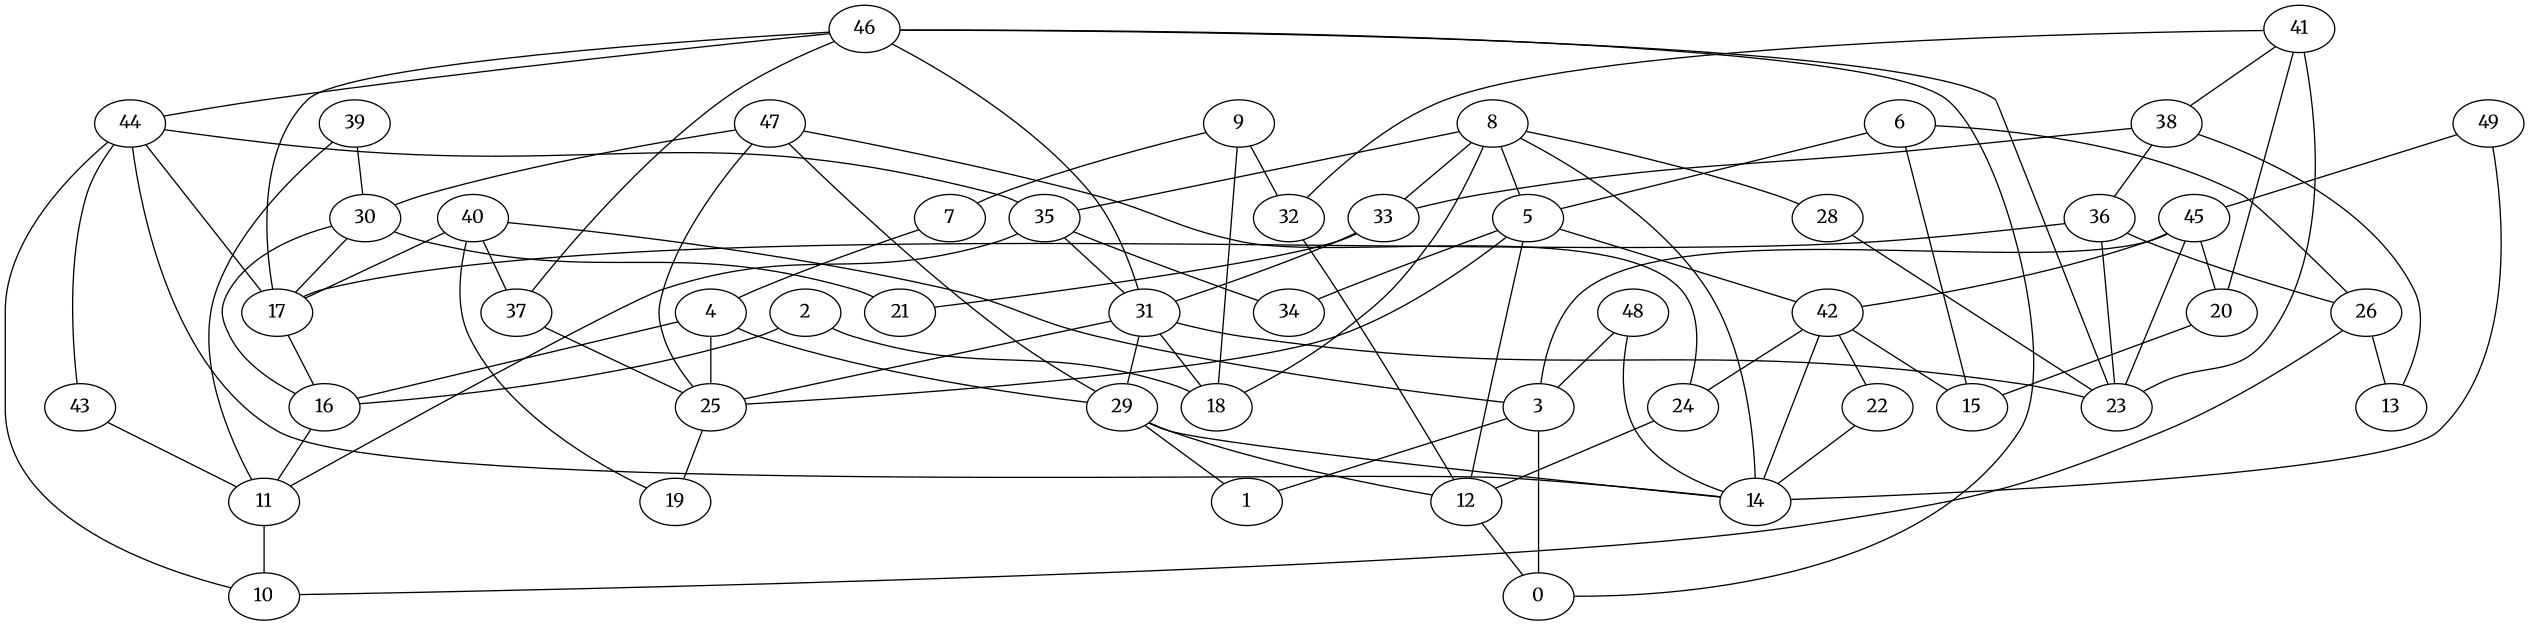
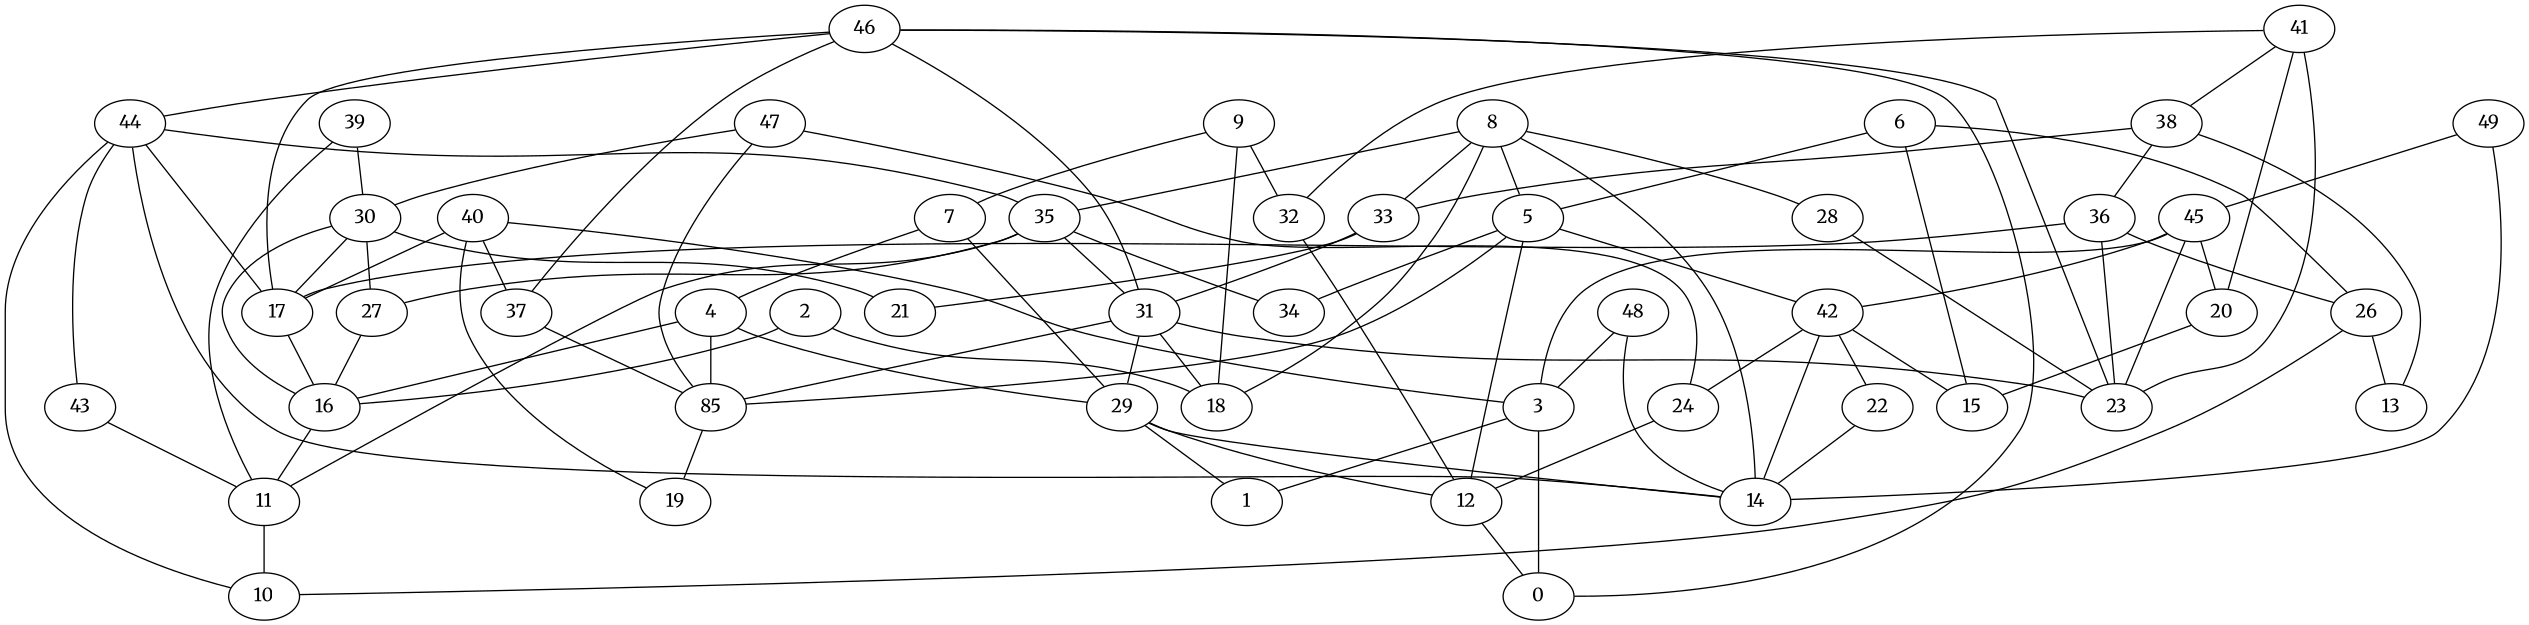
(935, 277) -> (1029, 305)
none -> (372, 313)
(711, 407) -> (711, 407)
